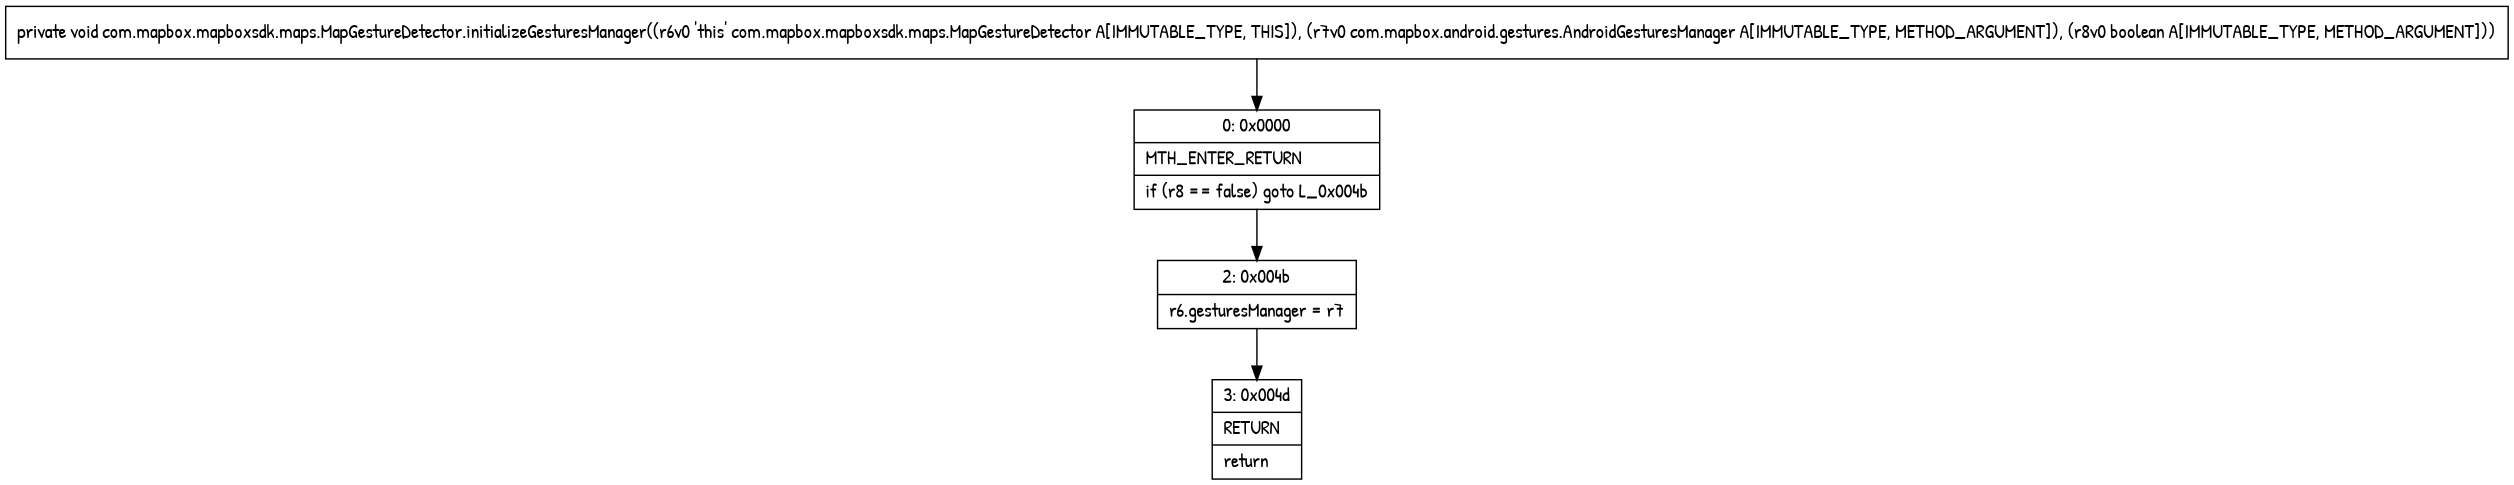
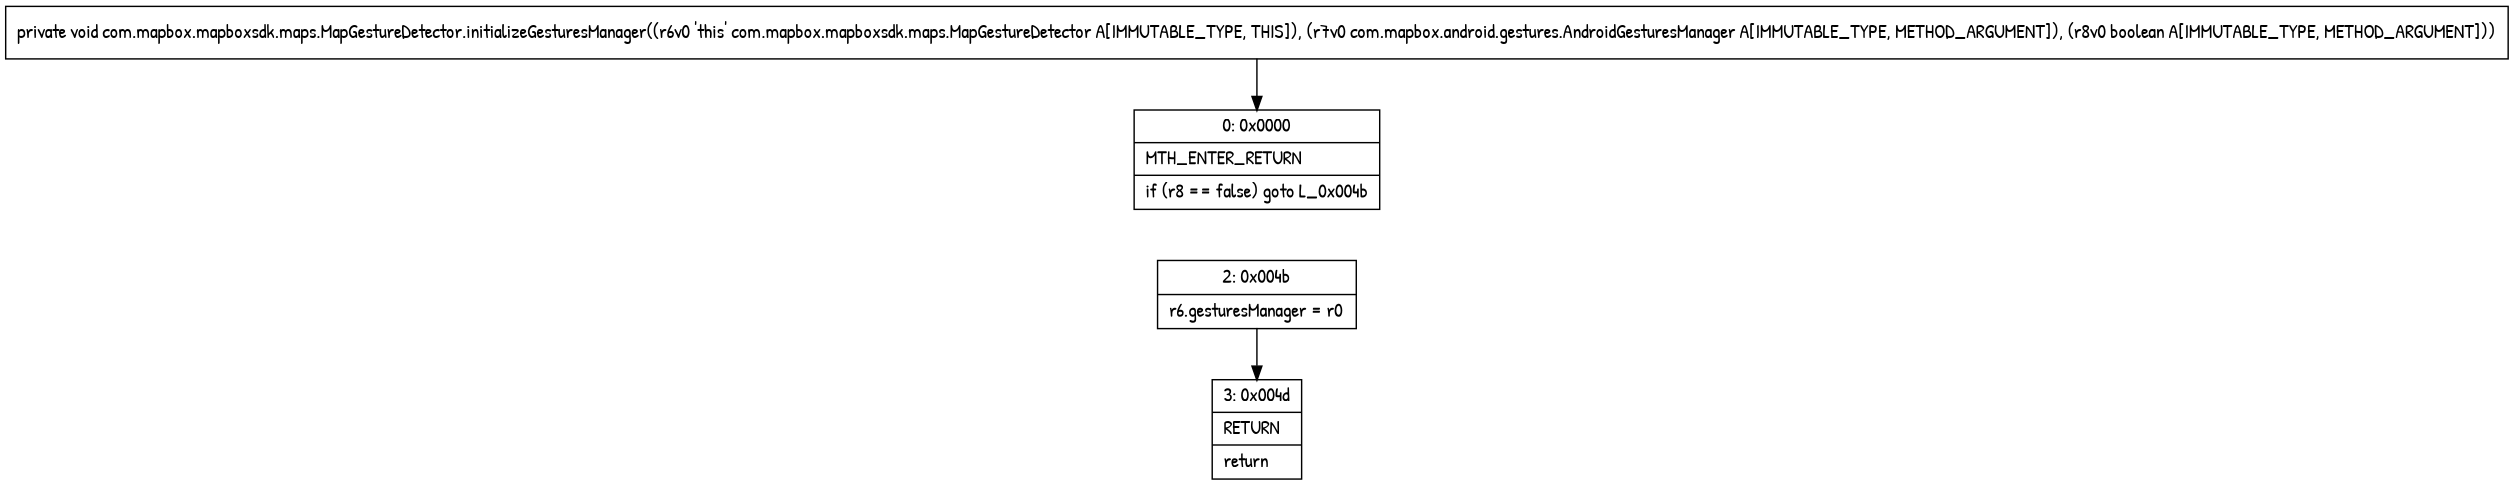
(1257, 228) -> none
(1257, 311) -> (1256, 311)
